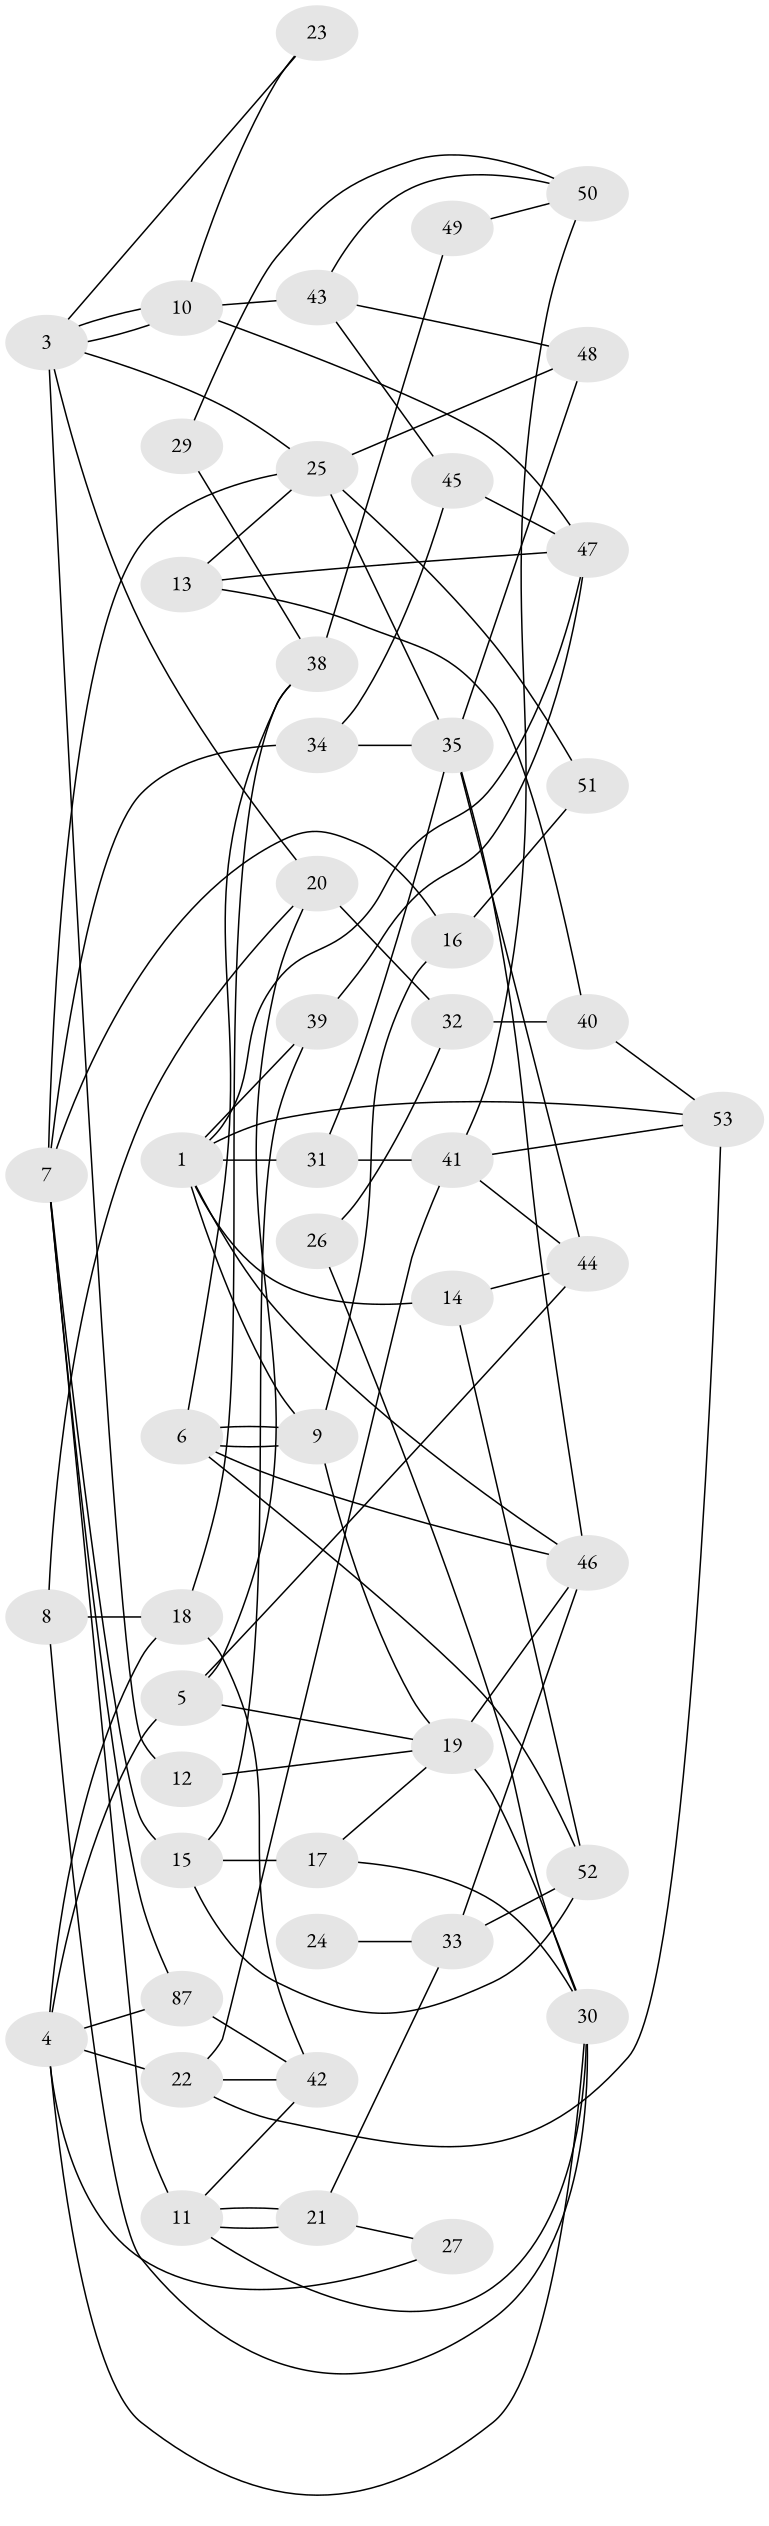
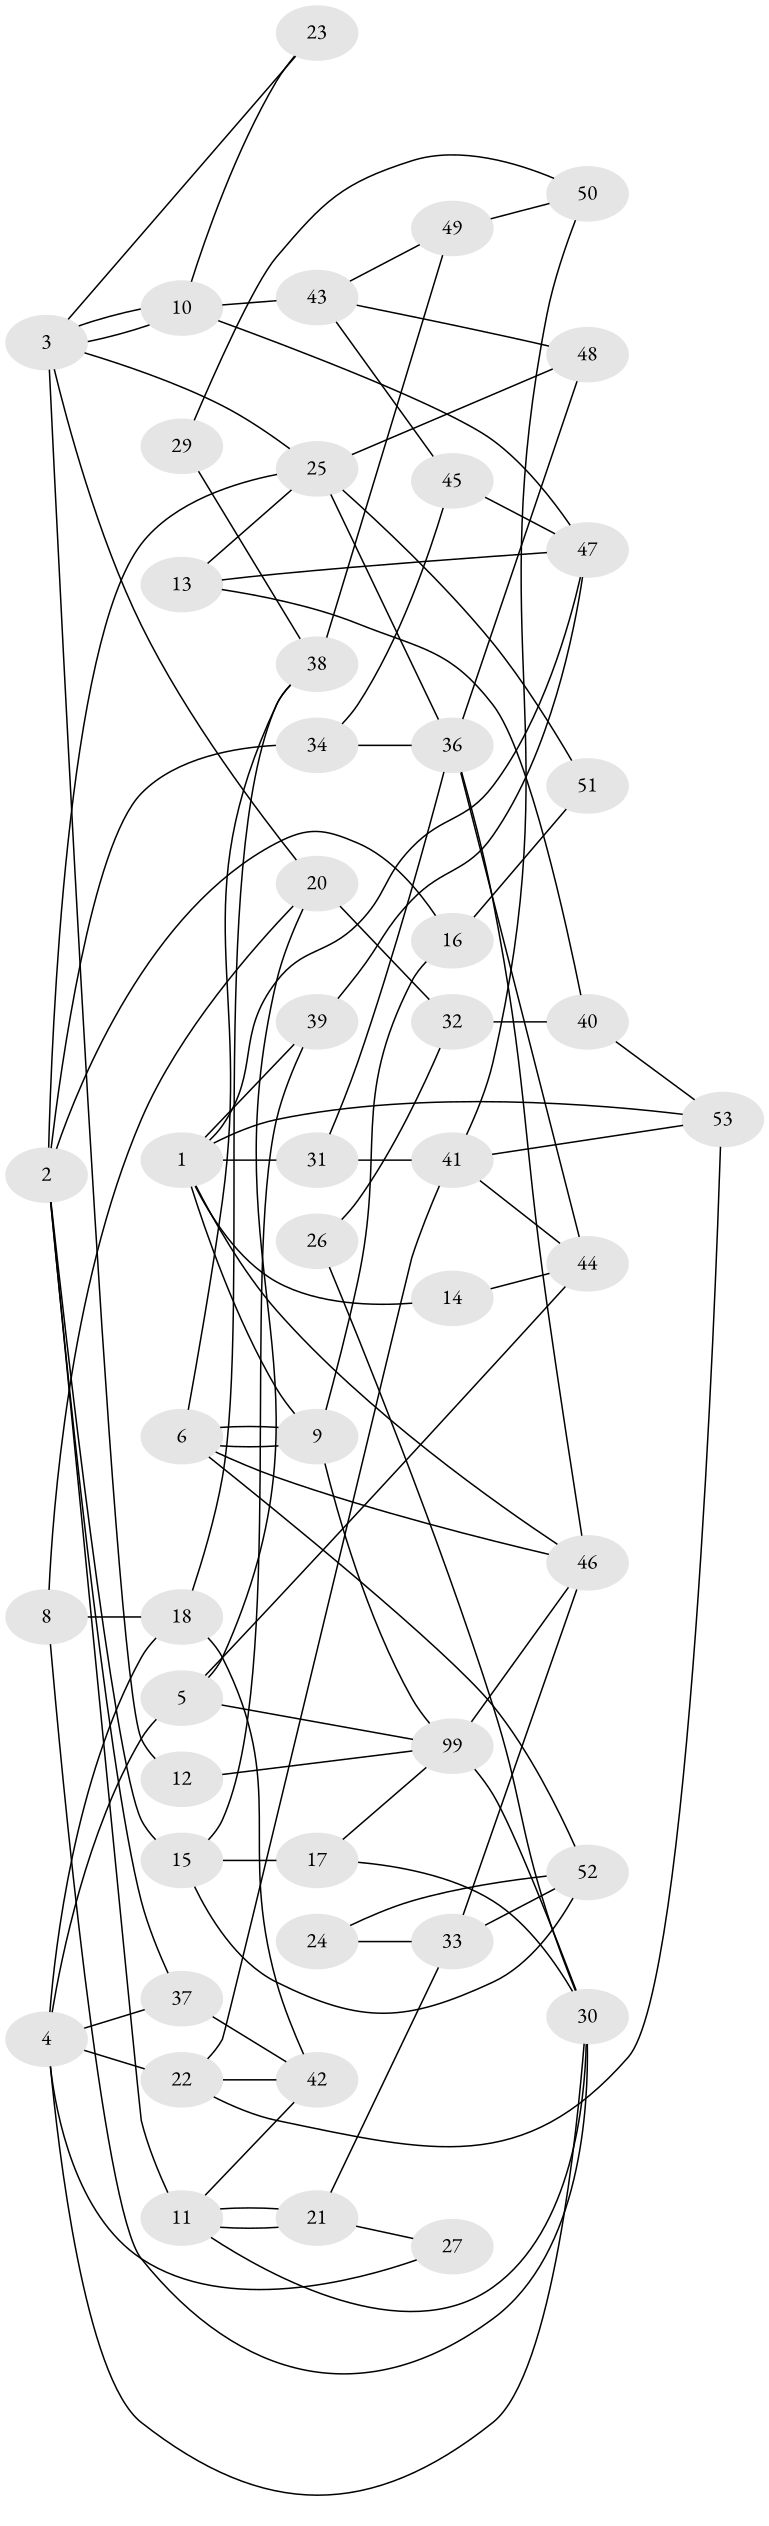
(422, 184) -> (385, 263)
(452, 745) -> (452, 745)
(47, 1175) -> (47, 1175)
(520, 1585) -> (446, 1892)
(452, 1746) -> (452, 1746)
(182, 1999) -> (182, 1999)
